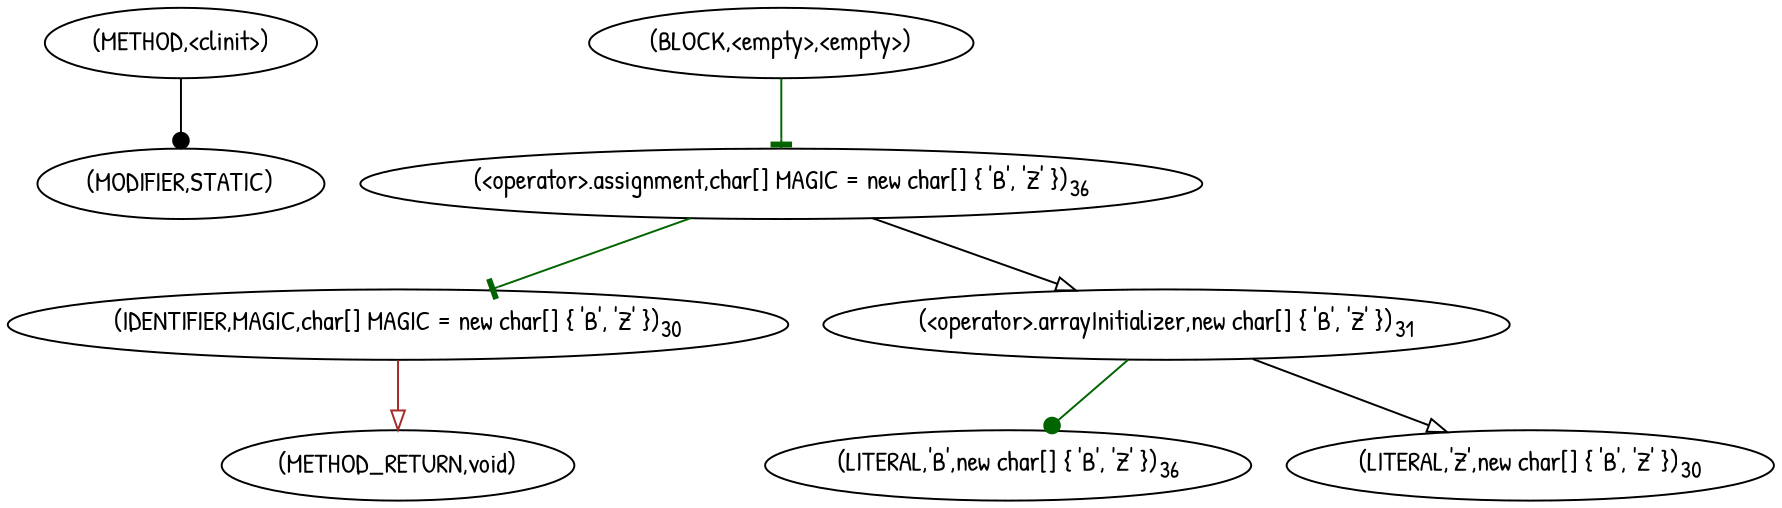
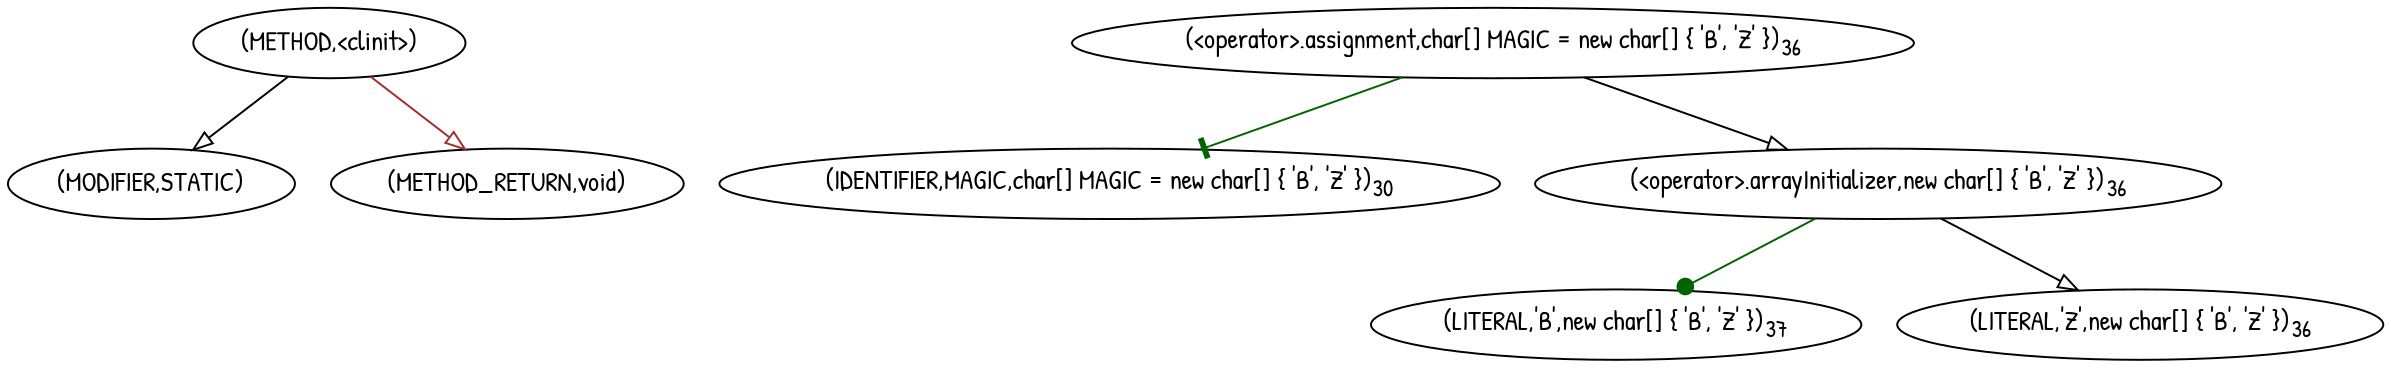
(781, 43) -> none
(181, 106) -> (249, 107)
(1405, 322) -> (2117, 181)
(398, 385) -> (410, 107)
(1169, 462) -> (1777, 322)
(1692, 462) -> (2302, 322)
